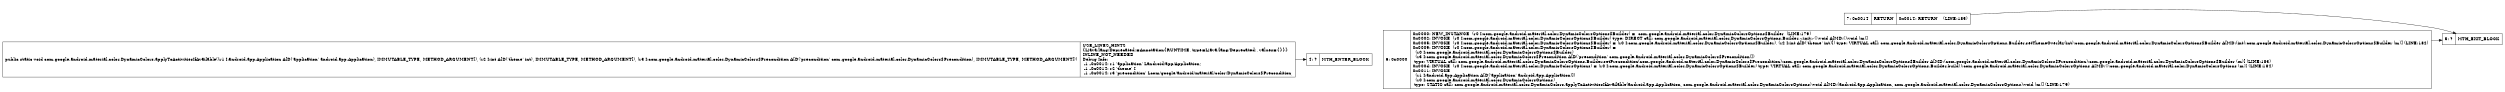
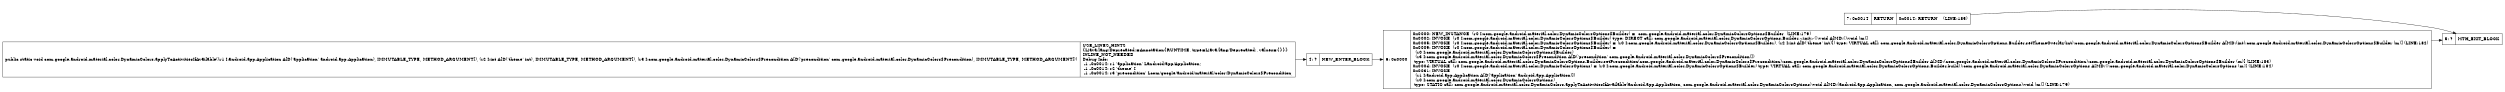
(1346, 59) -> (1346, 59)
none -> (1376, 59)
(1433, 71) -> (1433, 71)
